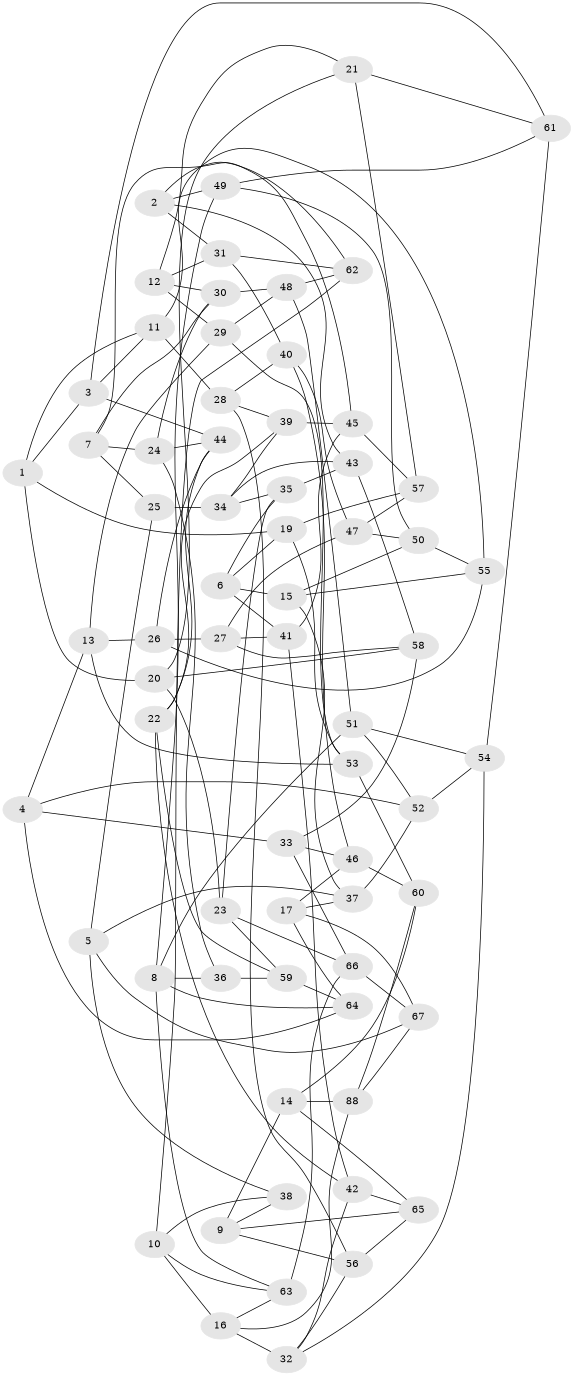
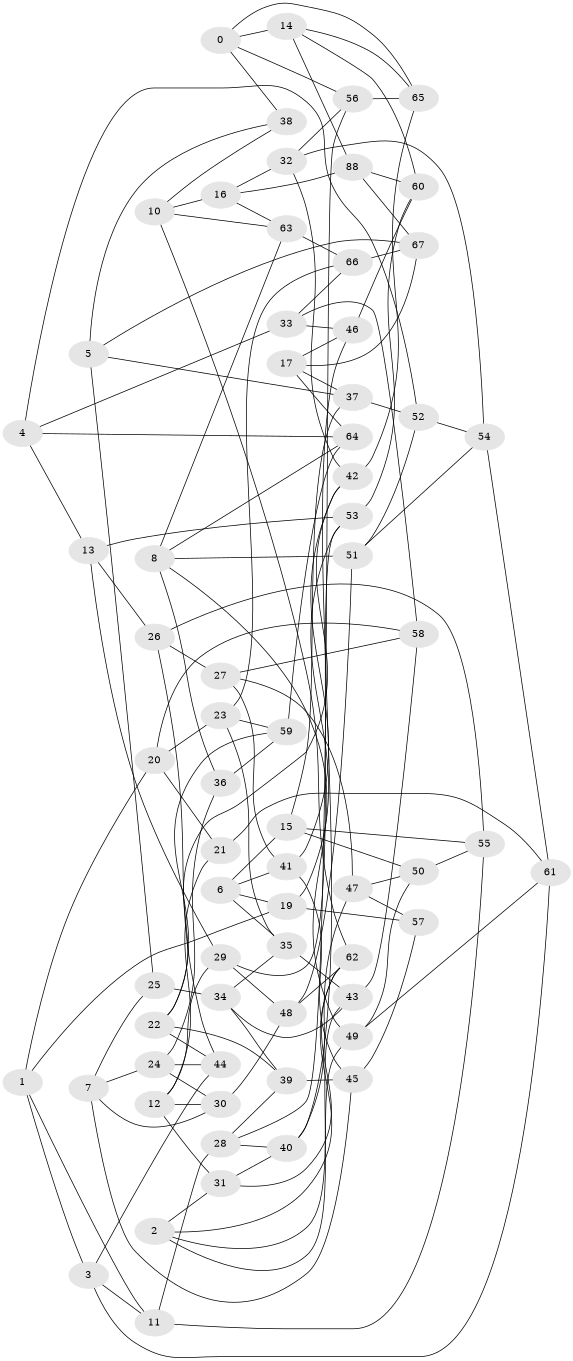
(384, 260) -> none
(221, 1231) -> (221, 40)
